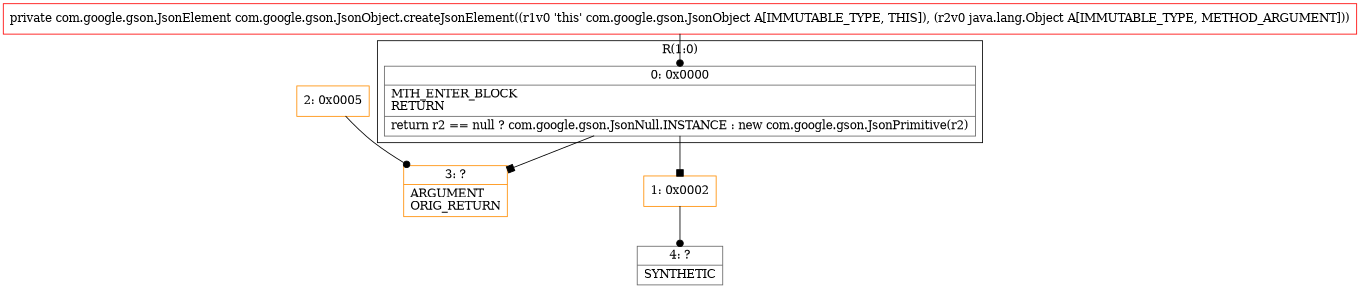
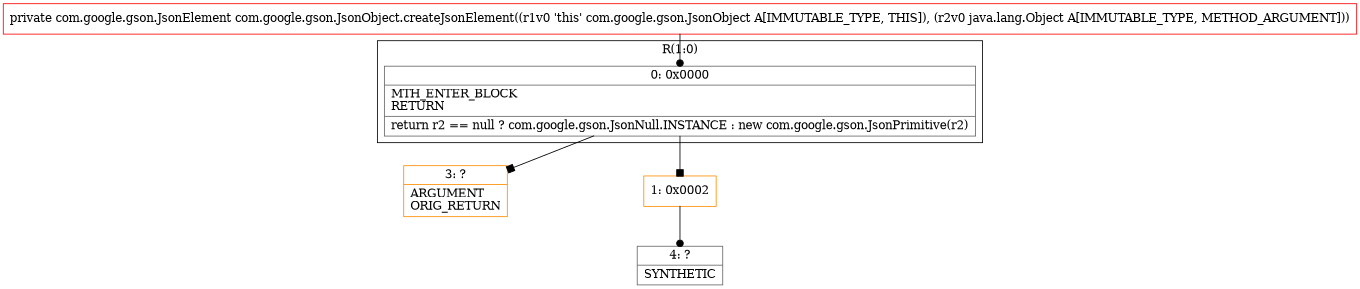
(333, 101) -> none
